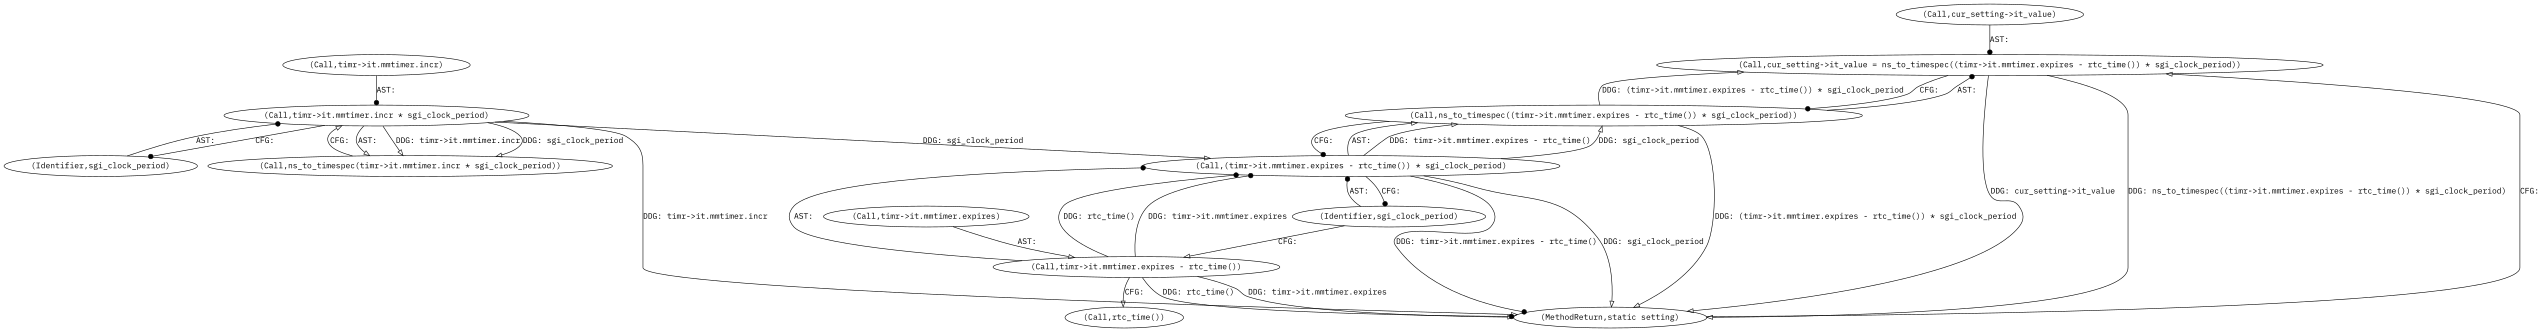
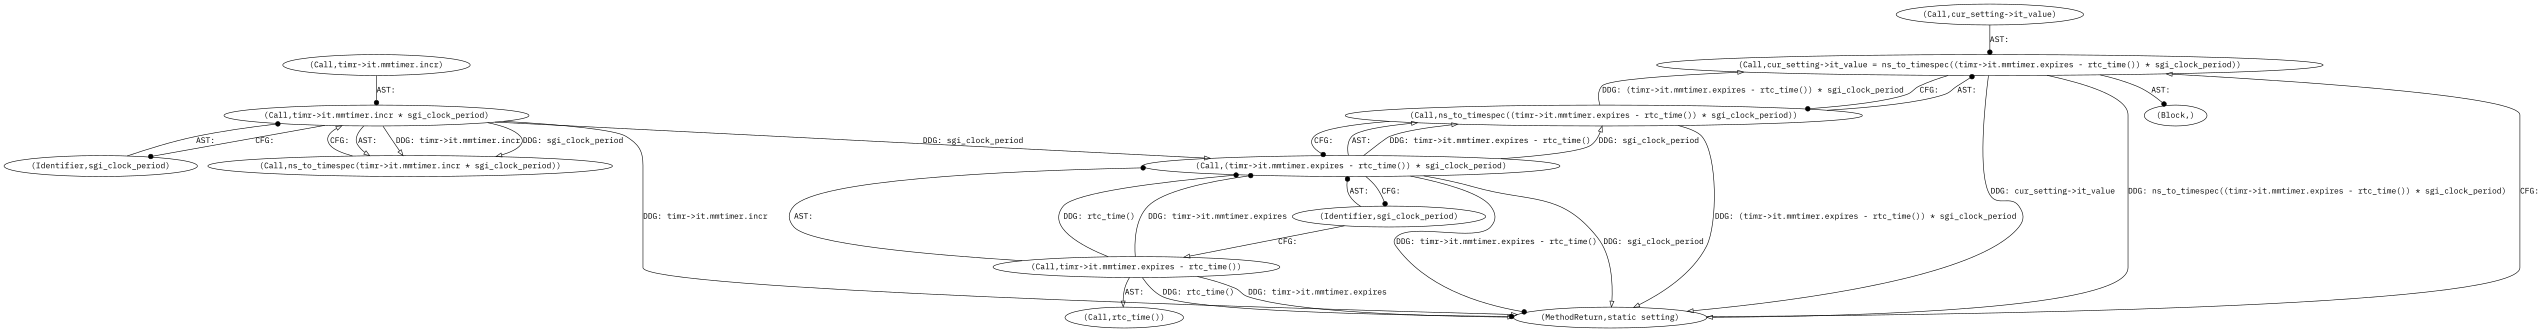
none -> (2176, 116)
(926, 217) -> none
(1137, 292) -> (1137, 292)
